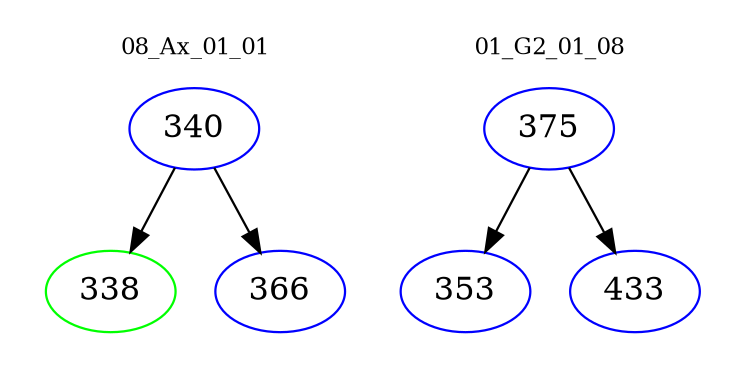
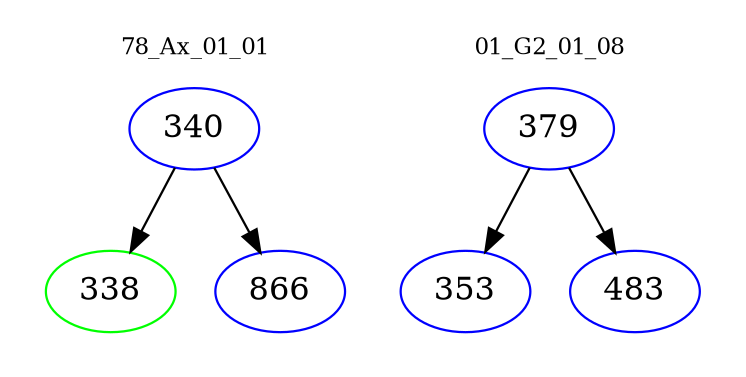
(195, 49) -> (195, 49)
(549, 129) -> (549, 129)
(280, 292) -> (280, 292)
(635, 292) -> (635, 292)
